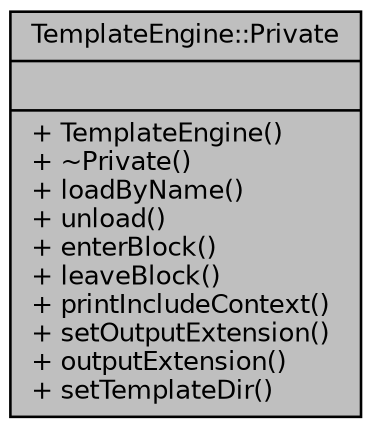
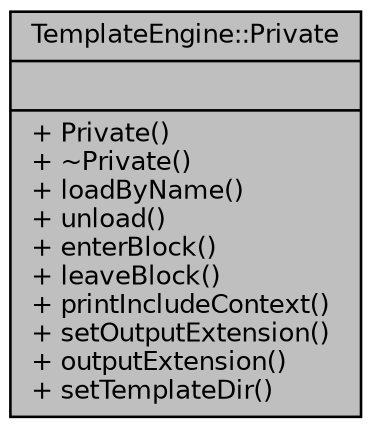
(157, 134) -> (101, 134)
